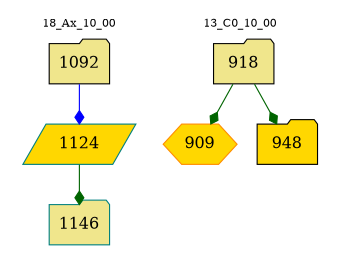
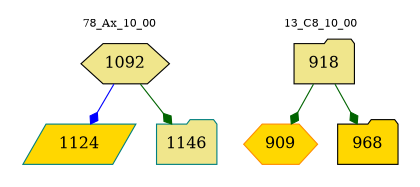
(79, 24) -> (120, 24)
(240, 24) -> (321, 24)
(79, 64) -> (125, 64)
(287, 144) -> (368, 144)
(79, 178) -> (152, 99)
